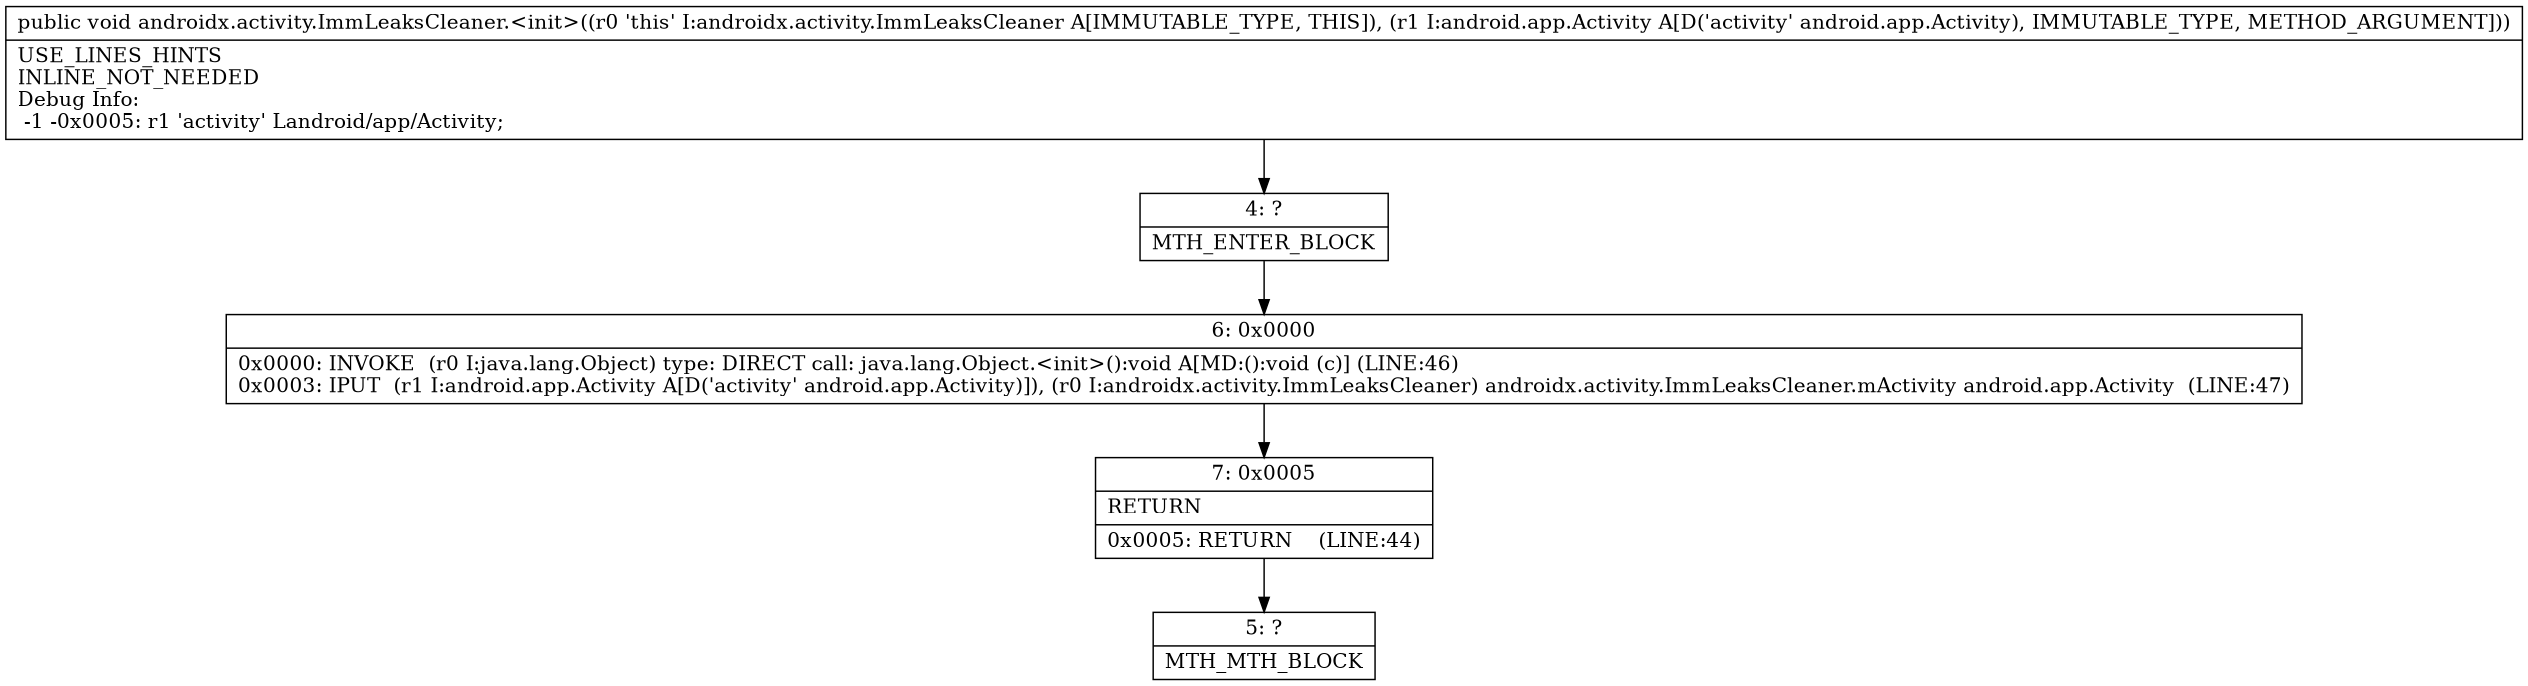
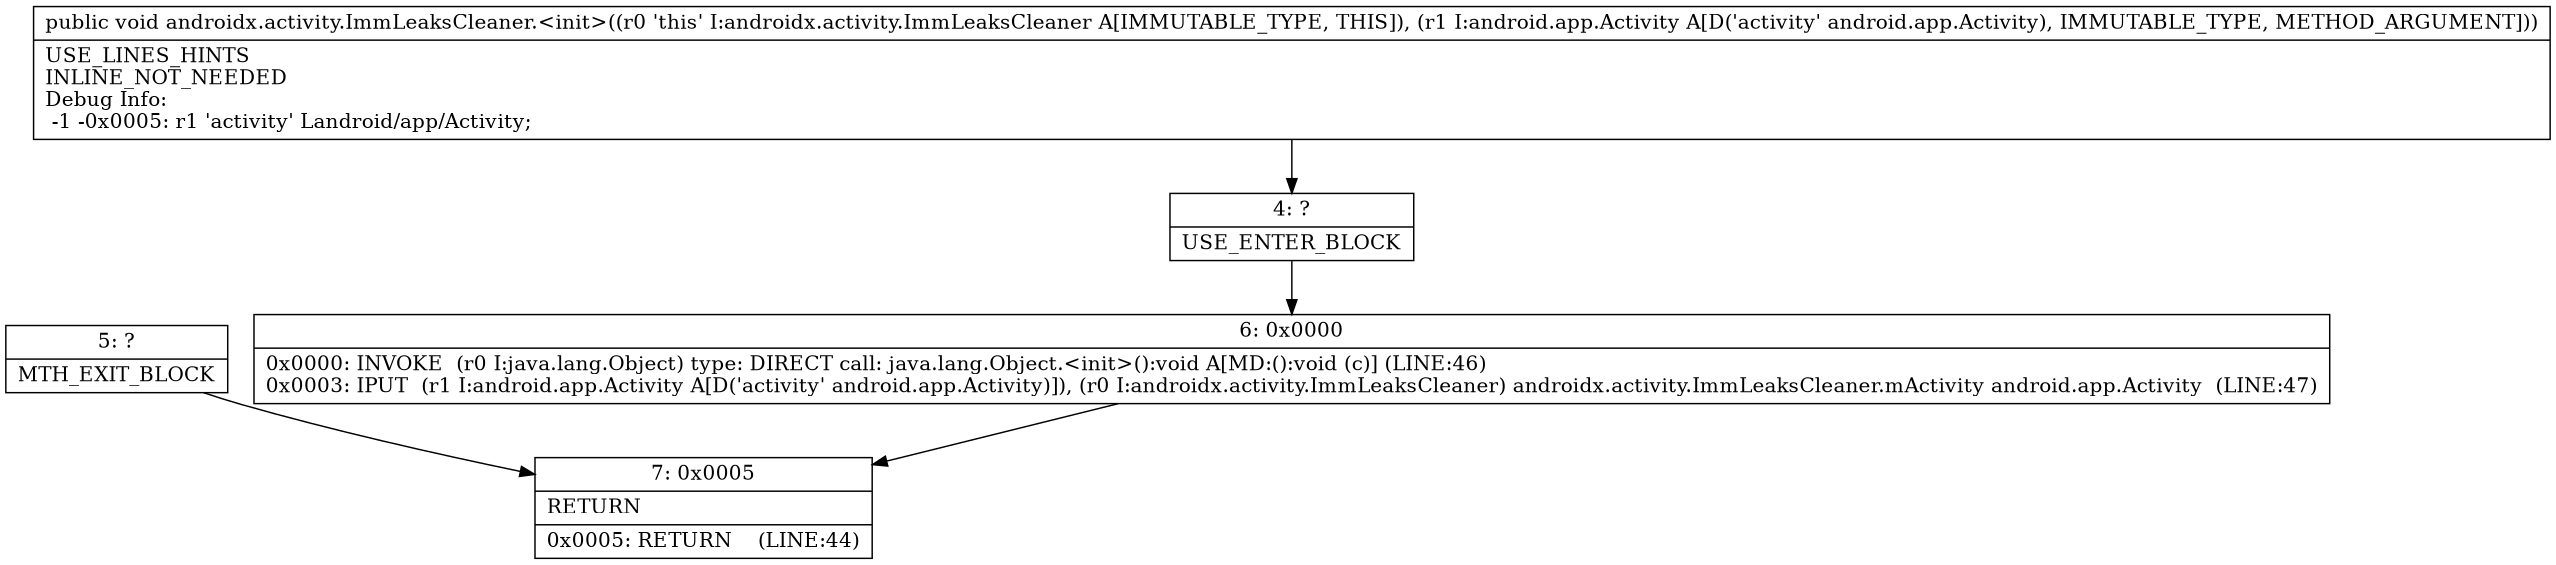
(1264, 243) -> (1292, 243)
(1264, 578) -> (361, 436)
(1264, 662) -> (117, 375)
